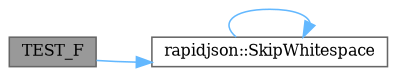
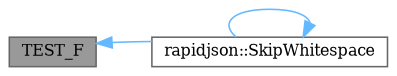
(116, 62) -> (132, 42)
